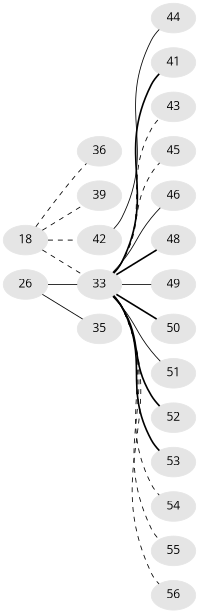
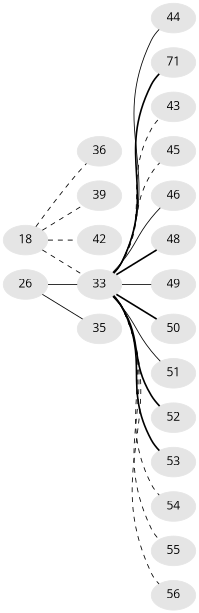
(173, 62) -> (173, 62)
(136, 108) -> (134, 113)
